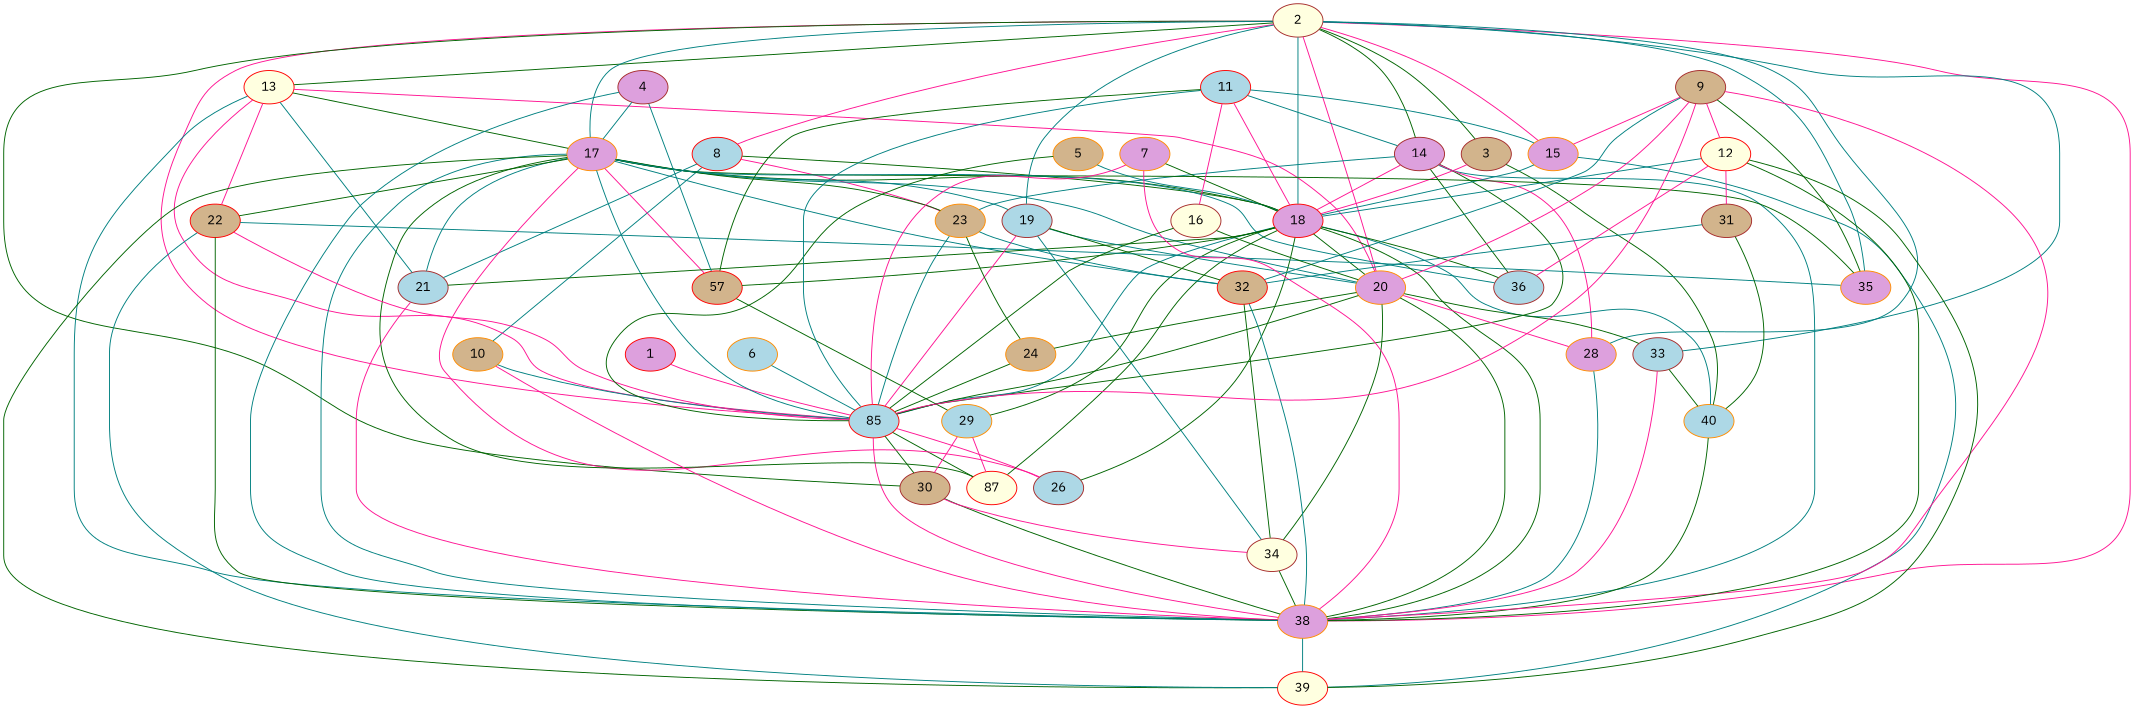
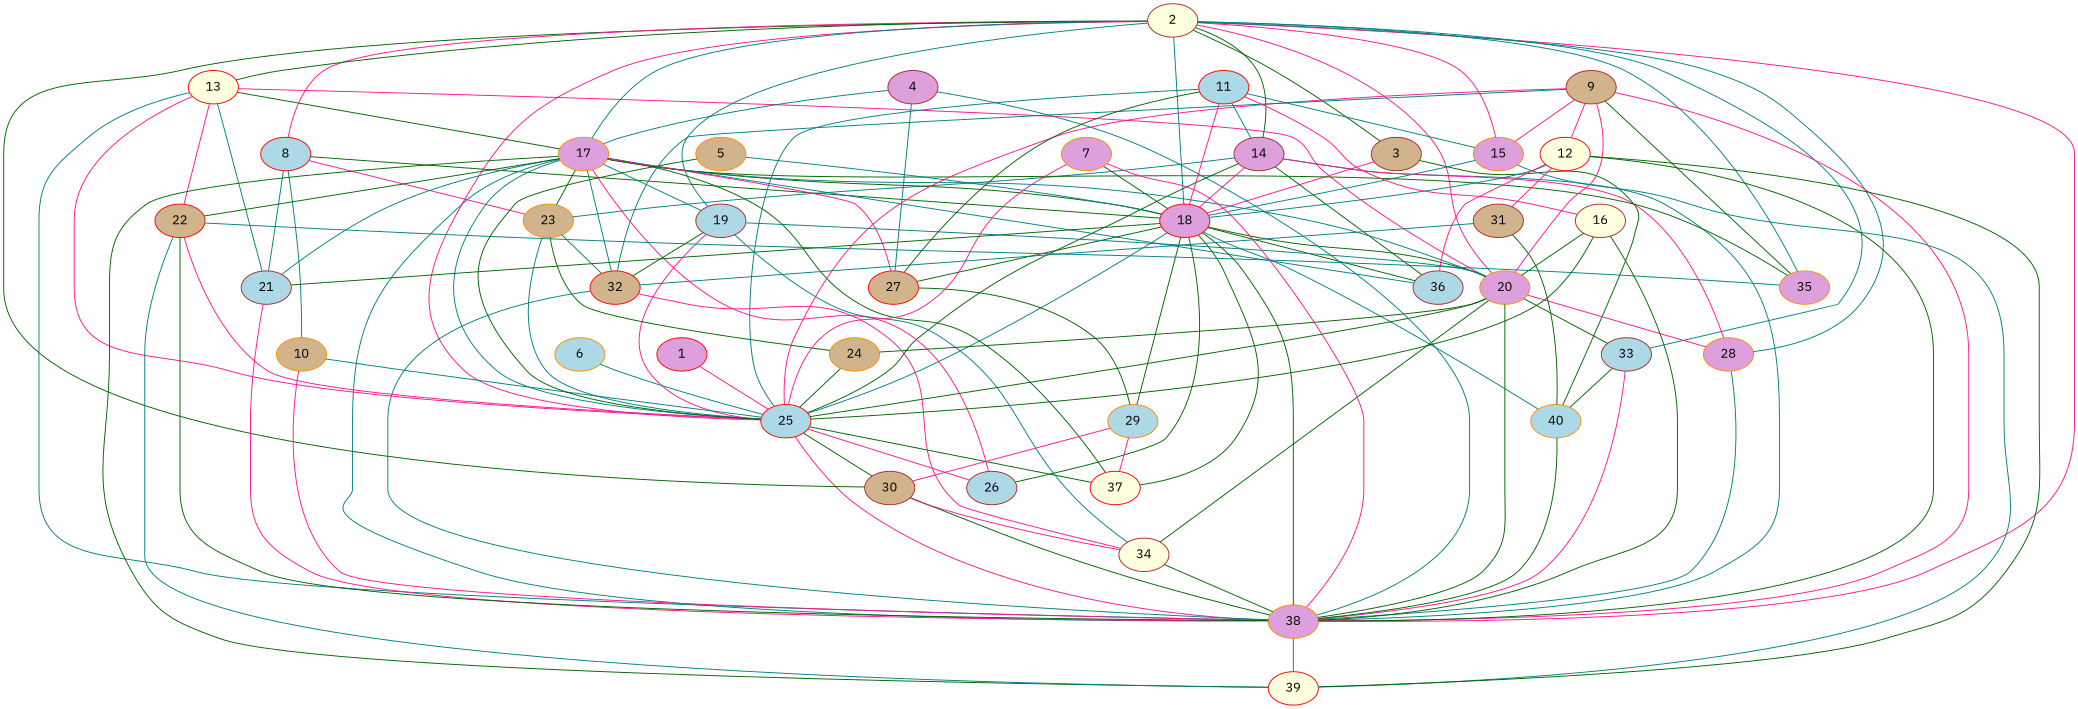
(717, 288) -> (893, 288)
(874, 421) -> (786, 421)
(1257, 421) -> (909, 363)
(992, 488) -> (1115, 488)
none -> (1643, 544)
